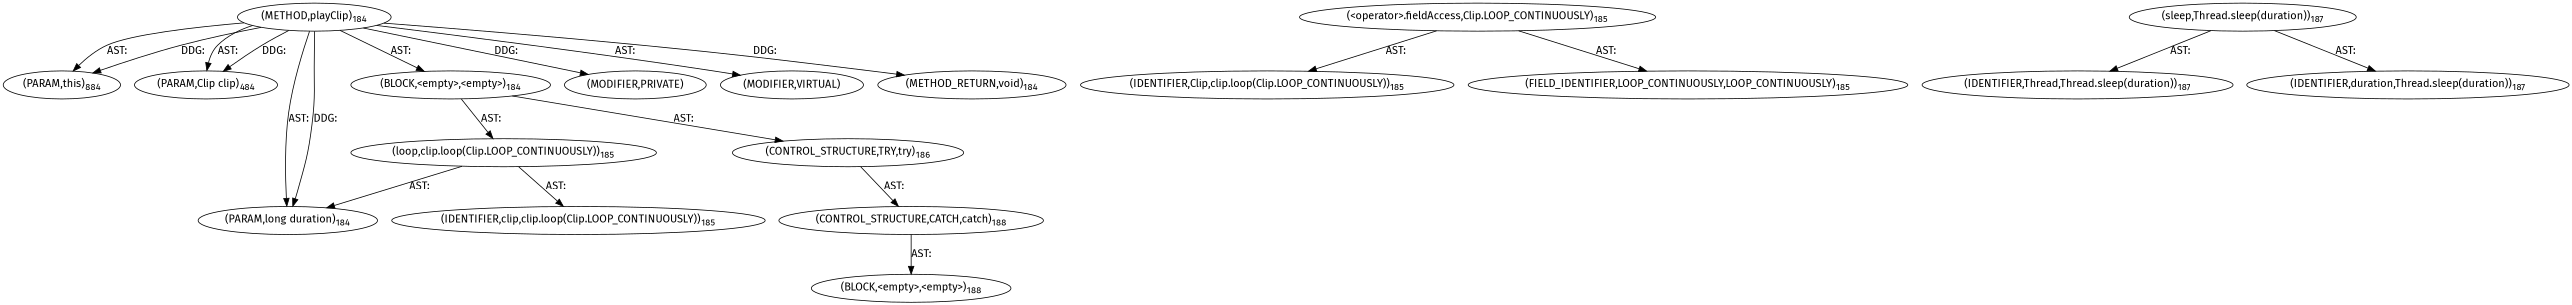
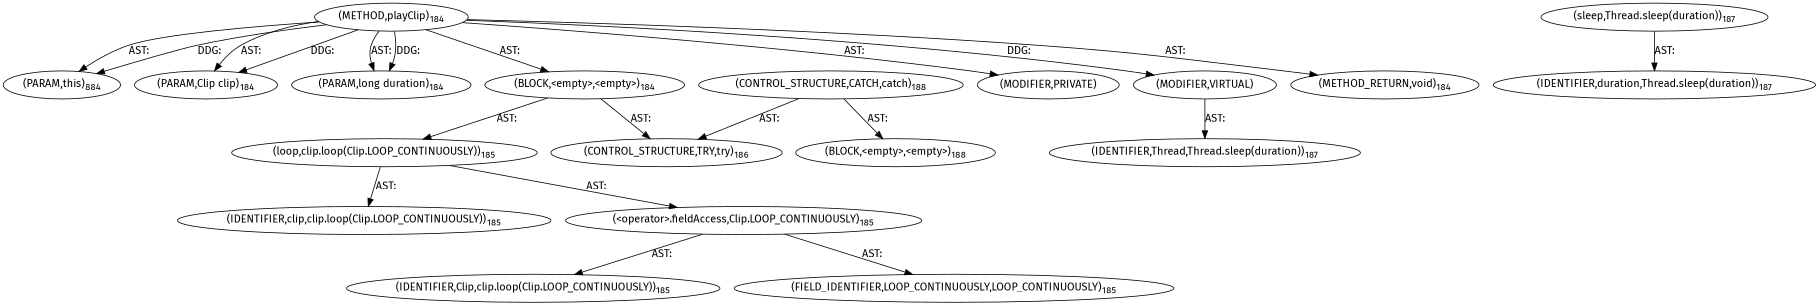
(2164, 49) -> (1205, 115)
(508, 51) -> (856, 51)
(627, 51) -> (1020, 51)
(766, 51) -> (1177, 51)
(247, 84) -> (247, 84)
(877, 184) -> (752, 117)
(398, 186) -> (559, 186)
